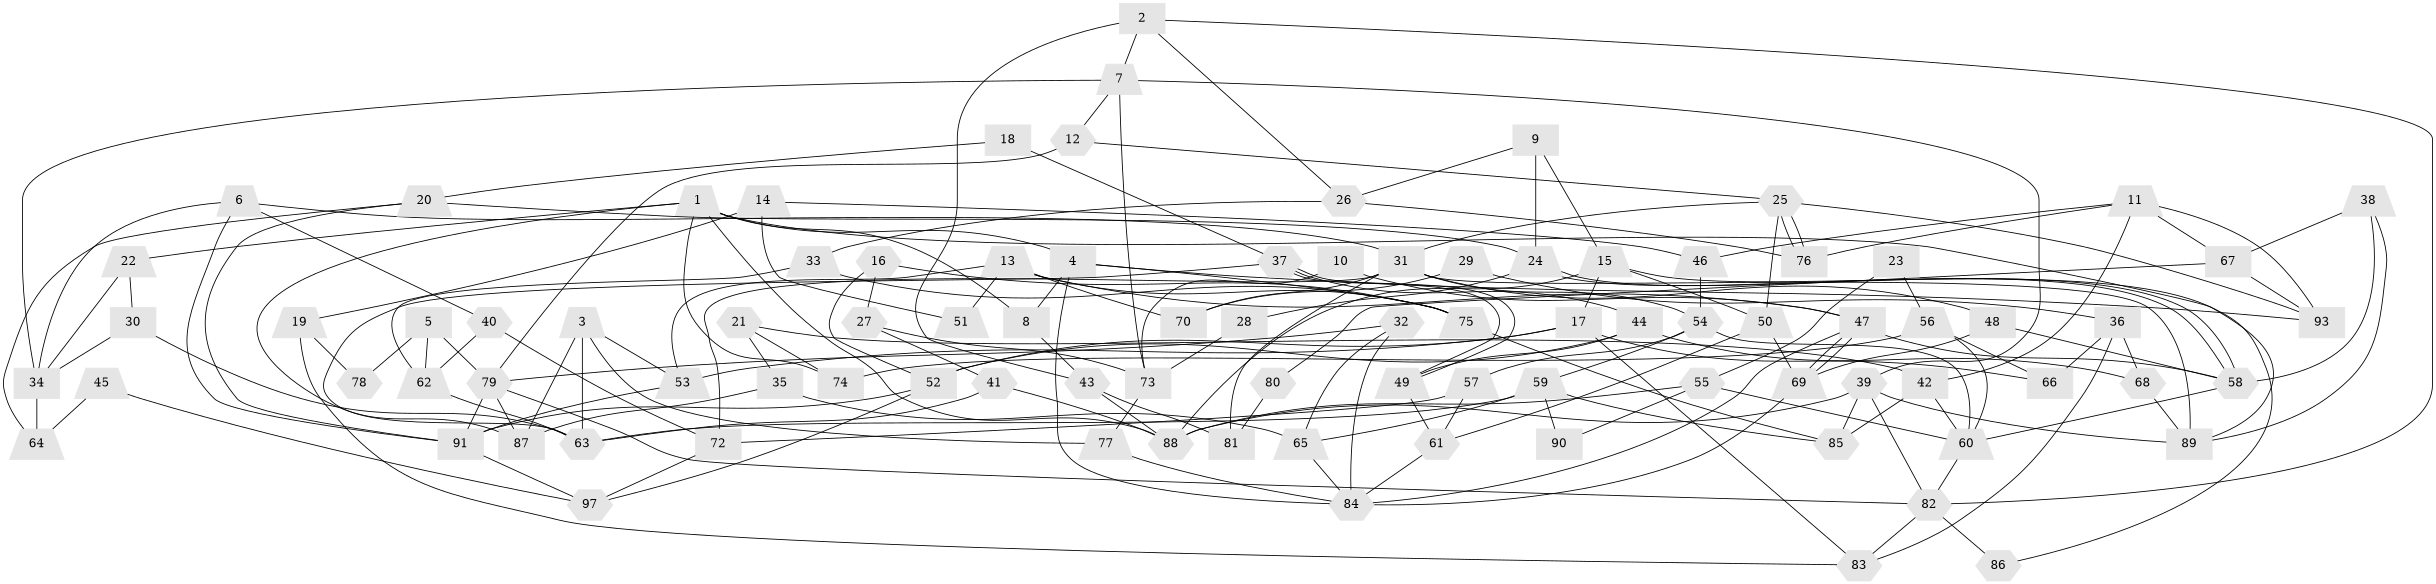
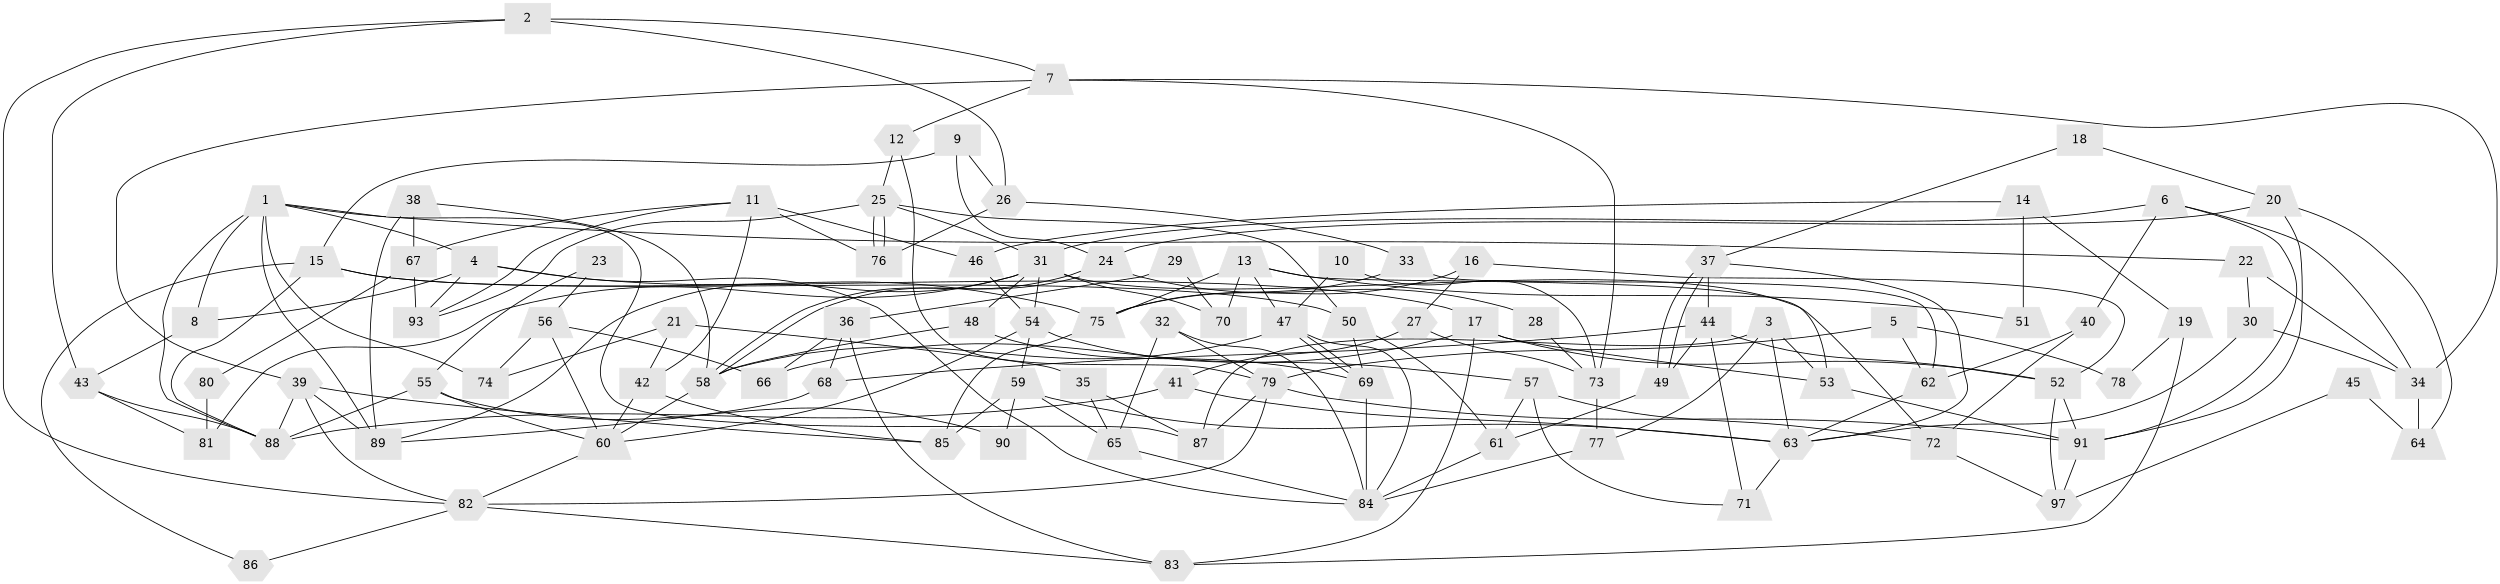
none -> (1745, 505)
